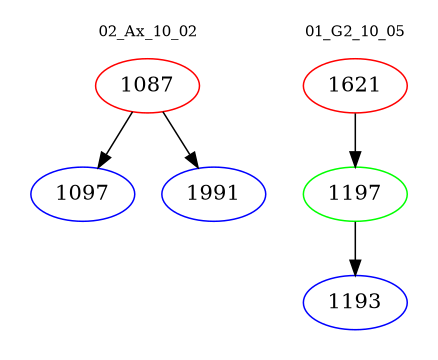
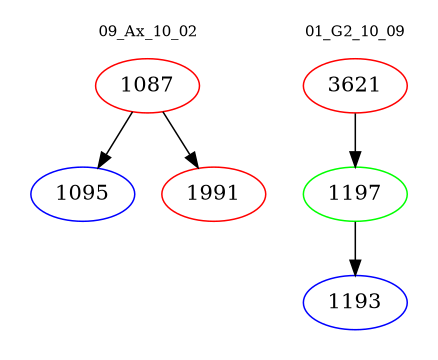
(148, 32) -> (148, 32)
(355, 32) -> (355, 32)
(355, 86) -> (355, 86)
(83, 194) -> (83, 194)
(214, 194) -> (214, 194)
